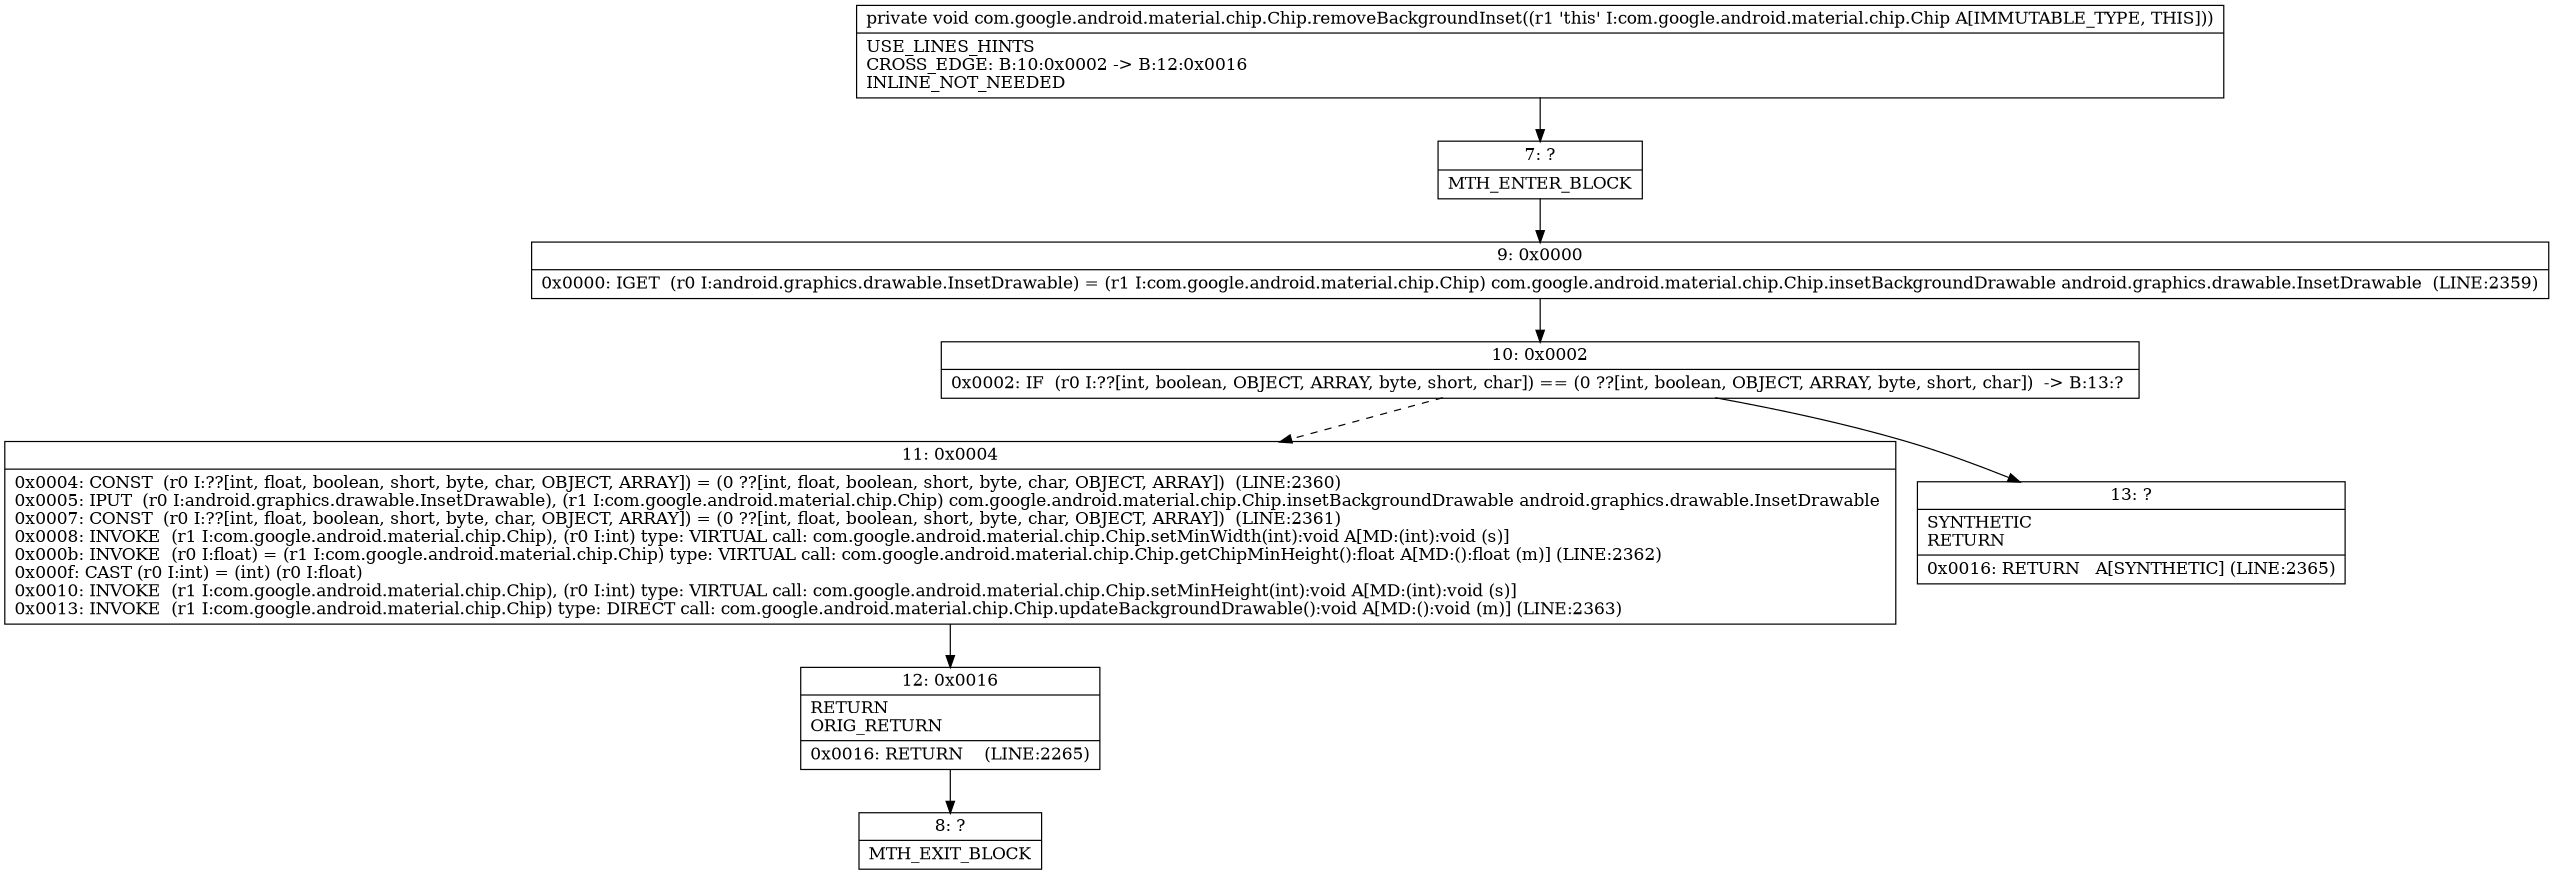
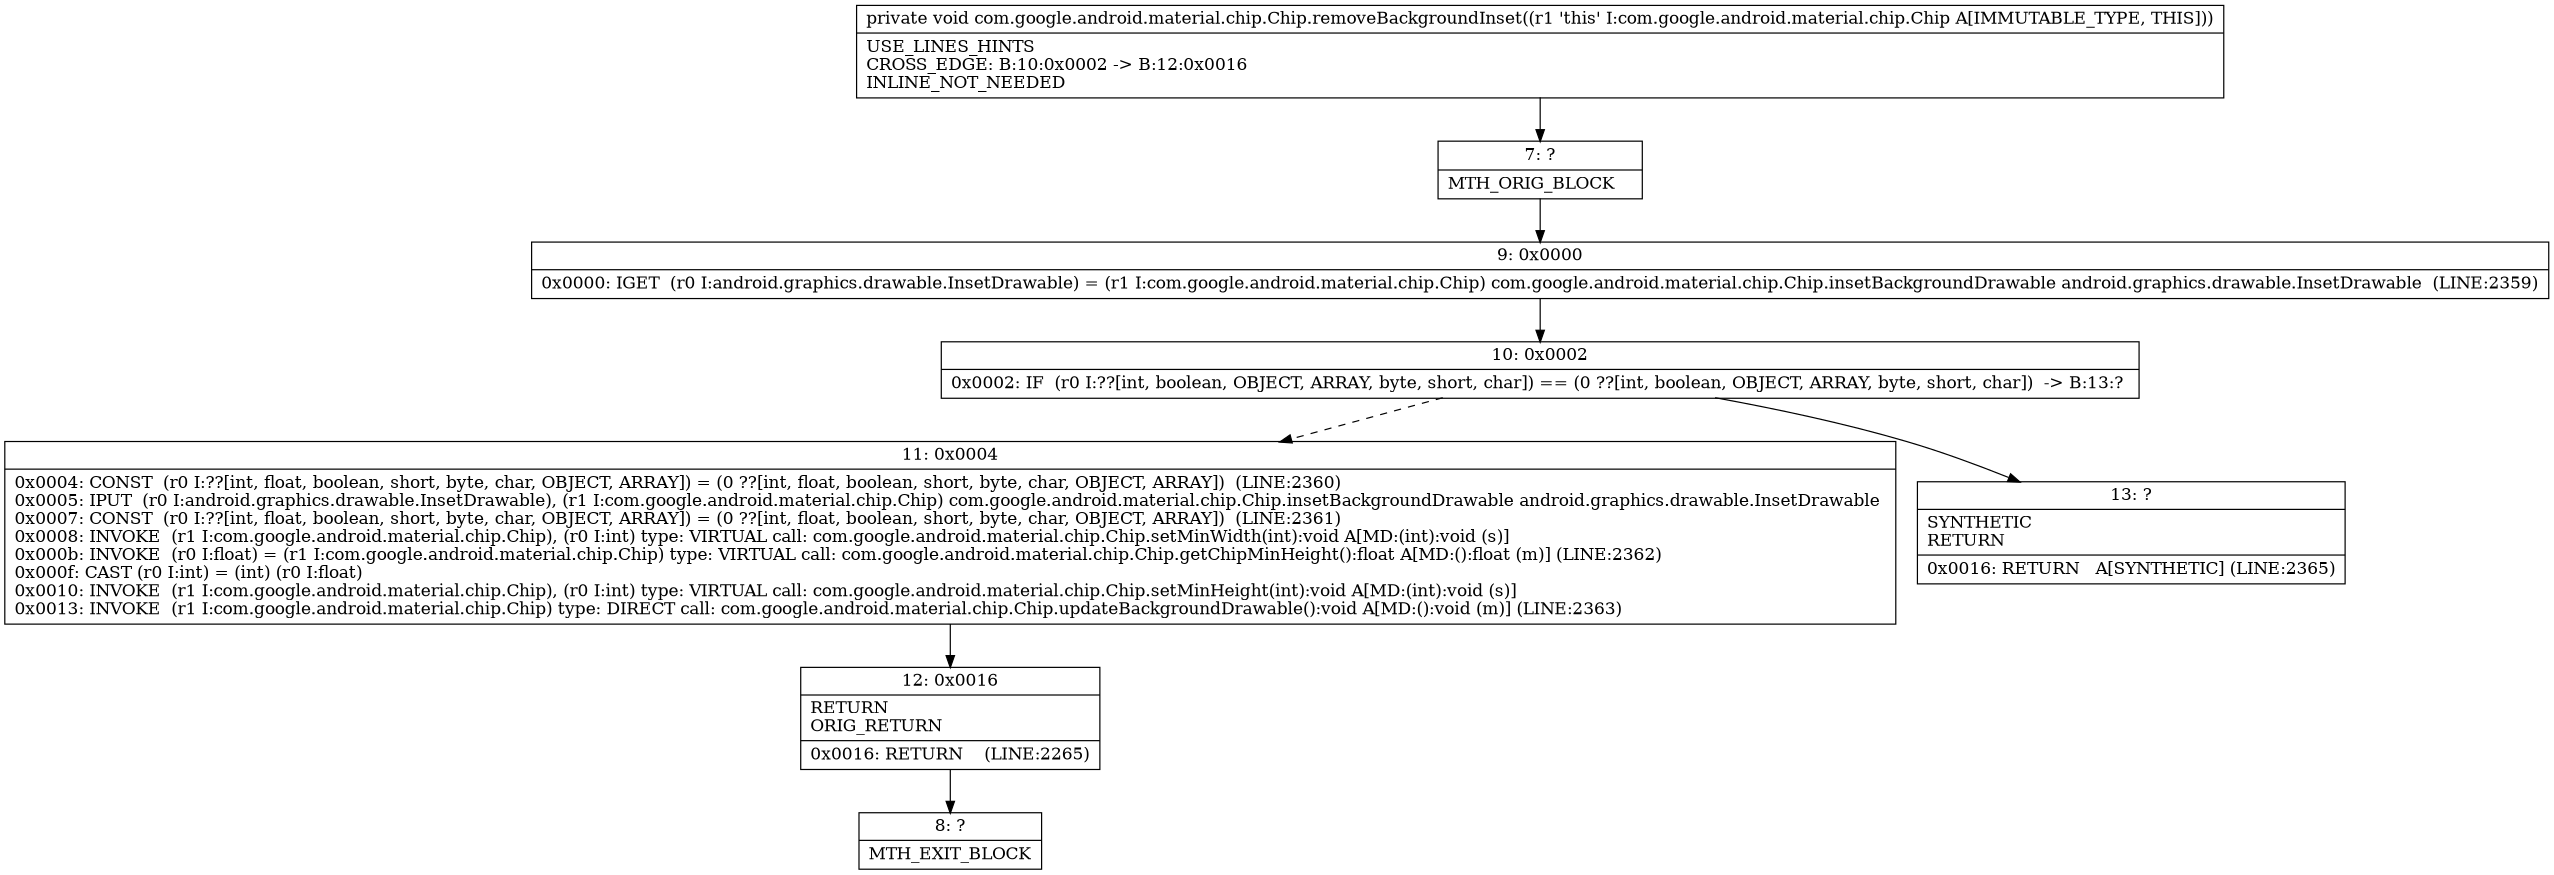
(1540, 184) -> (1531, 184)
